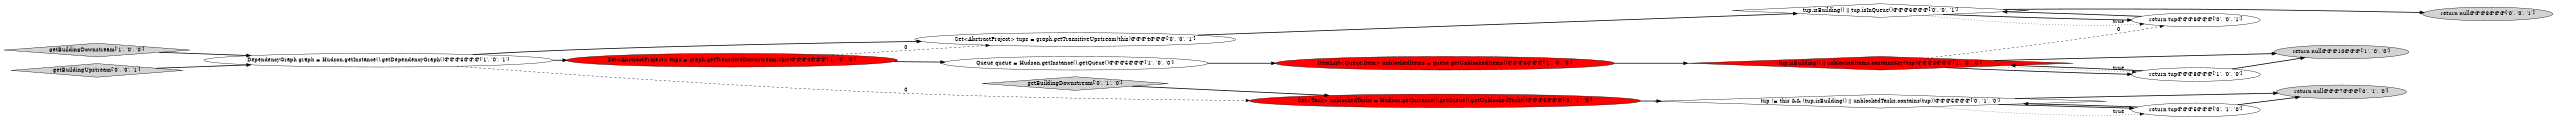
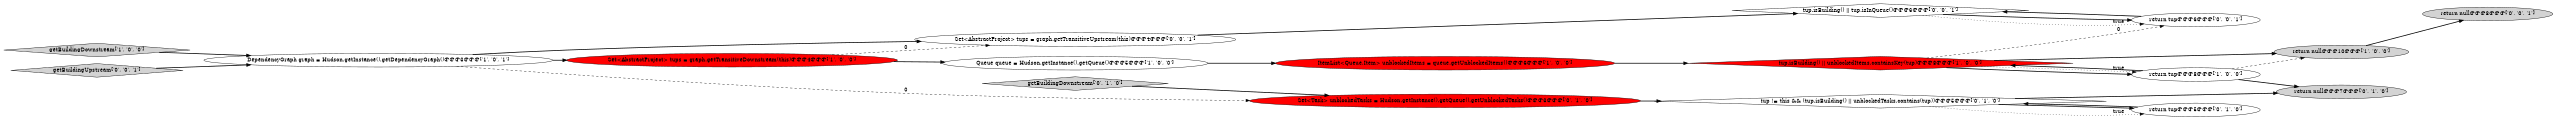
(2212, 9) -> (2413, 33)
(2267, 64) -> (2267, 64)
(2267, 101) -> (2267, 83)
